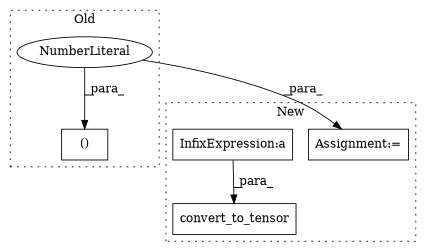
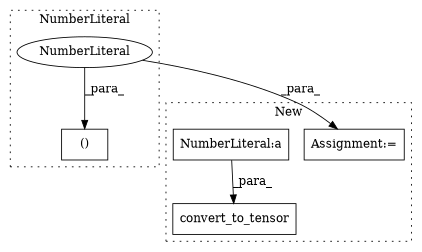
(85, 20) -> (85, 20)
(233, 145) -> (231, 145)
